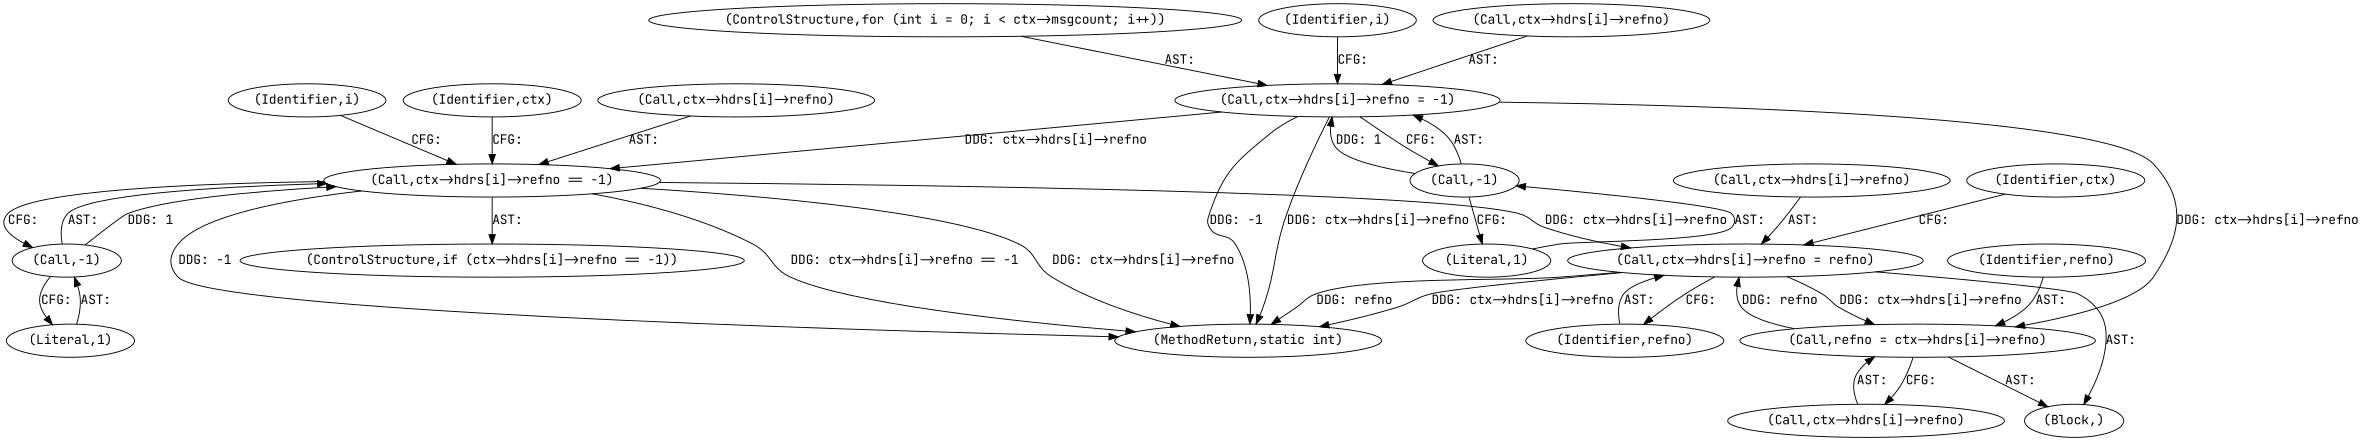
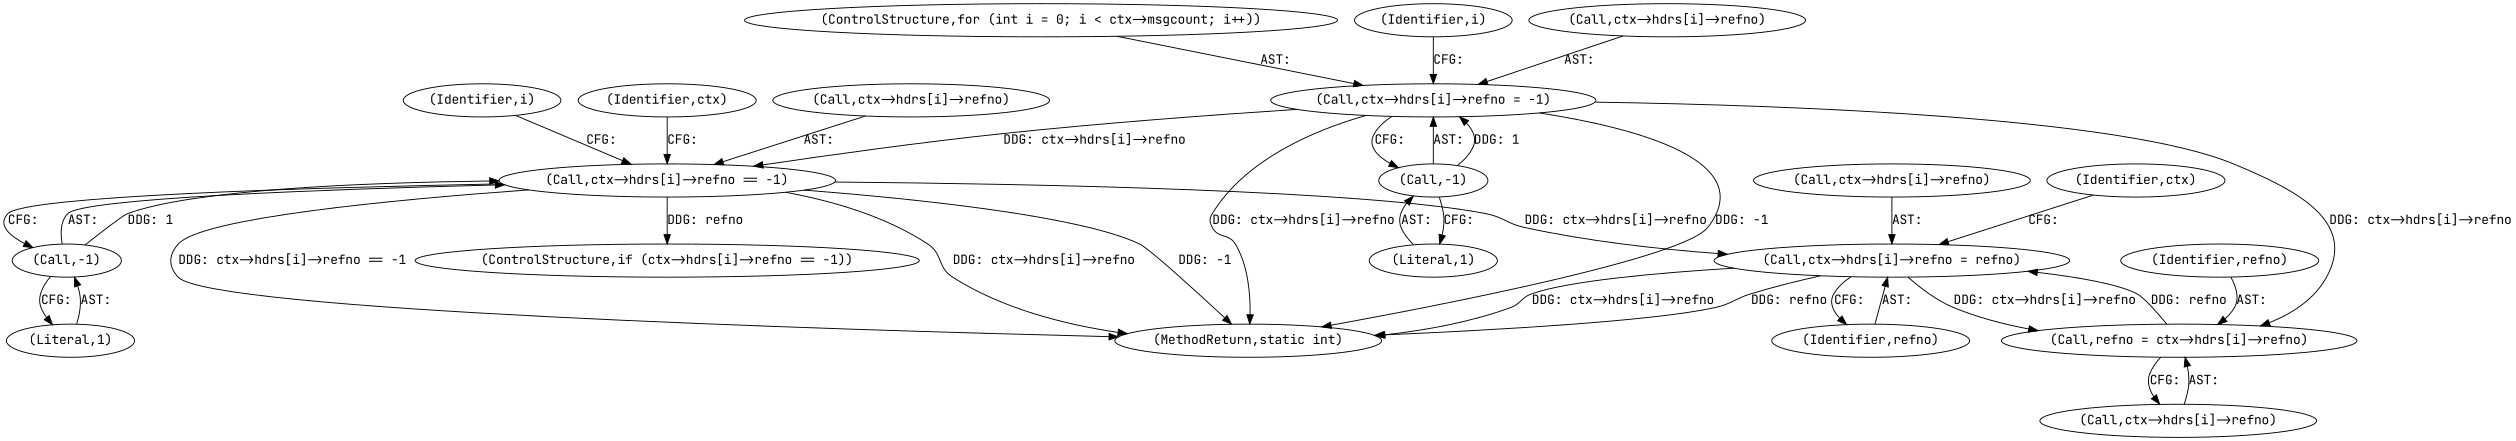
(512, 221) -> (705, 221)
(2074, 421) -> none
